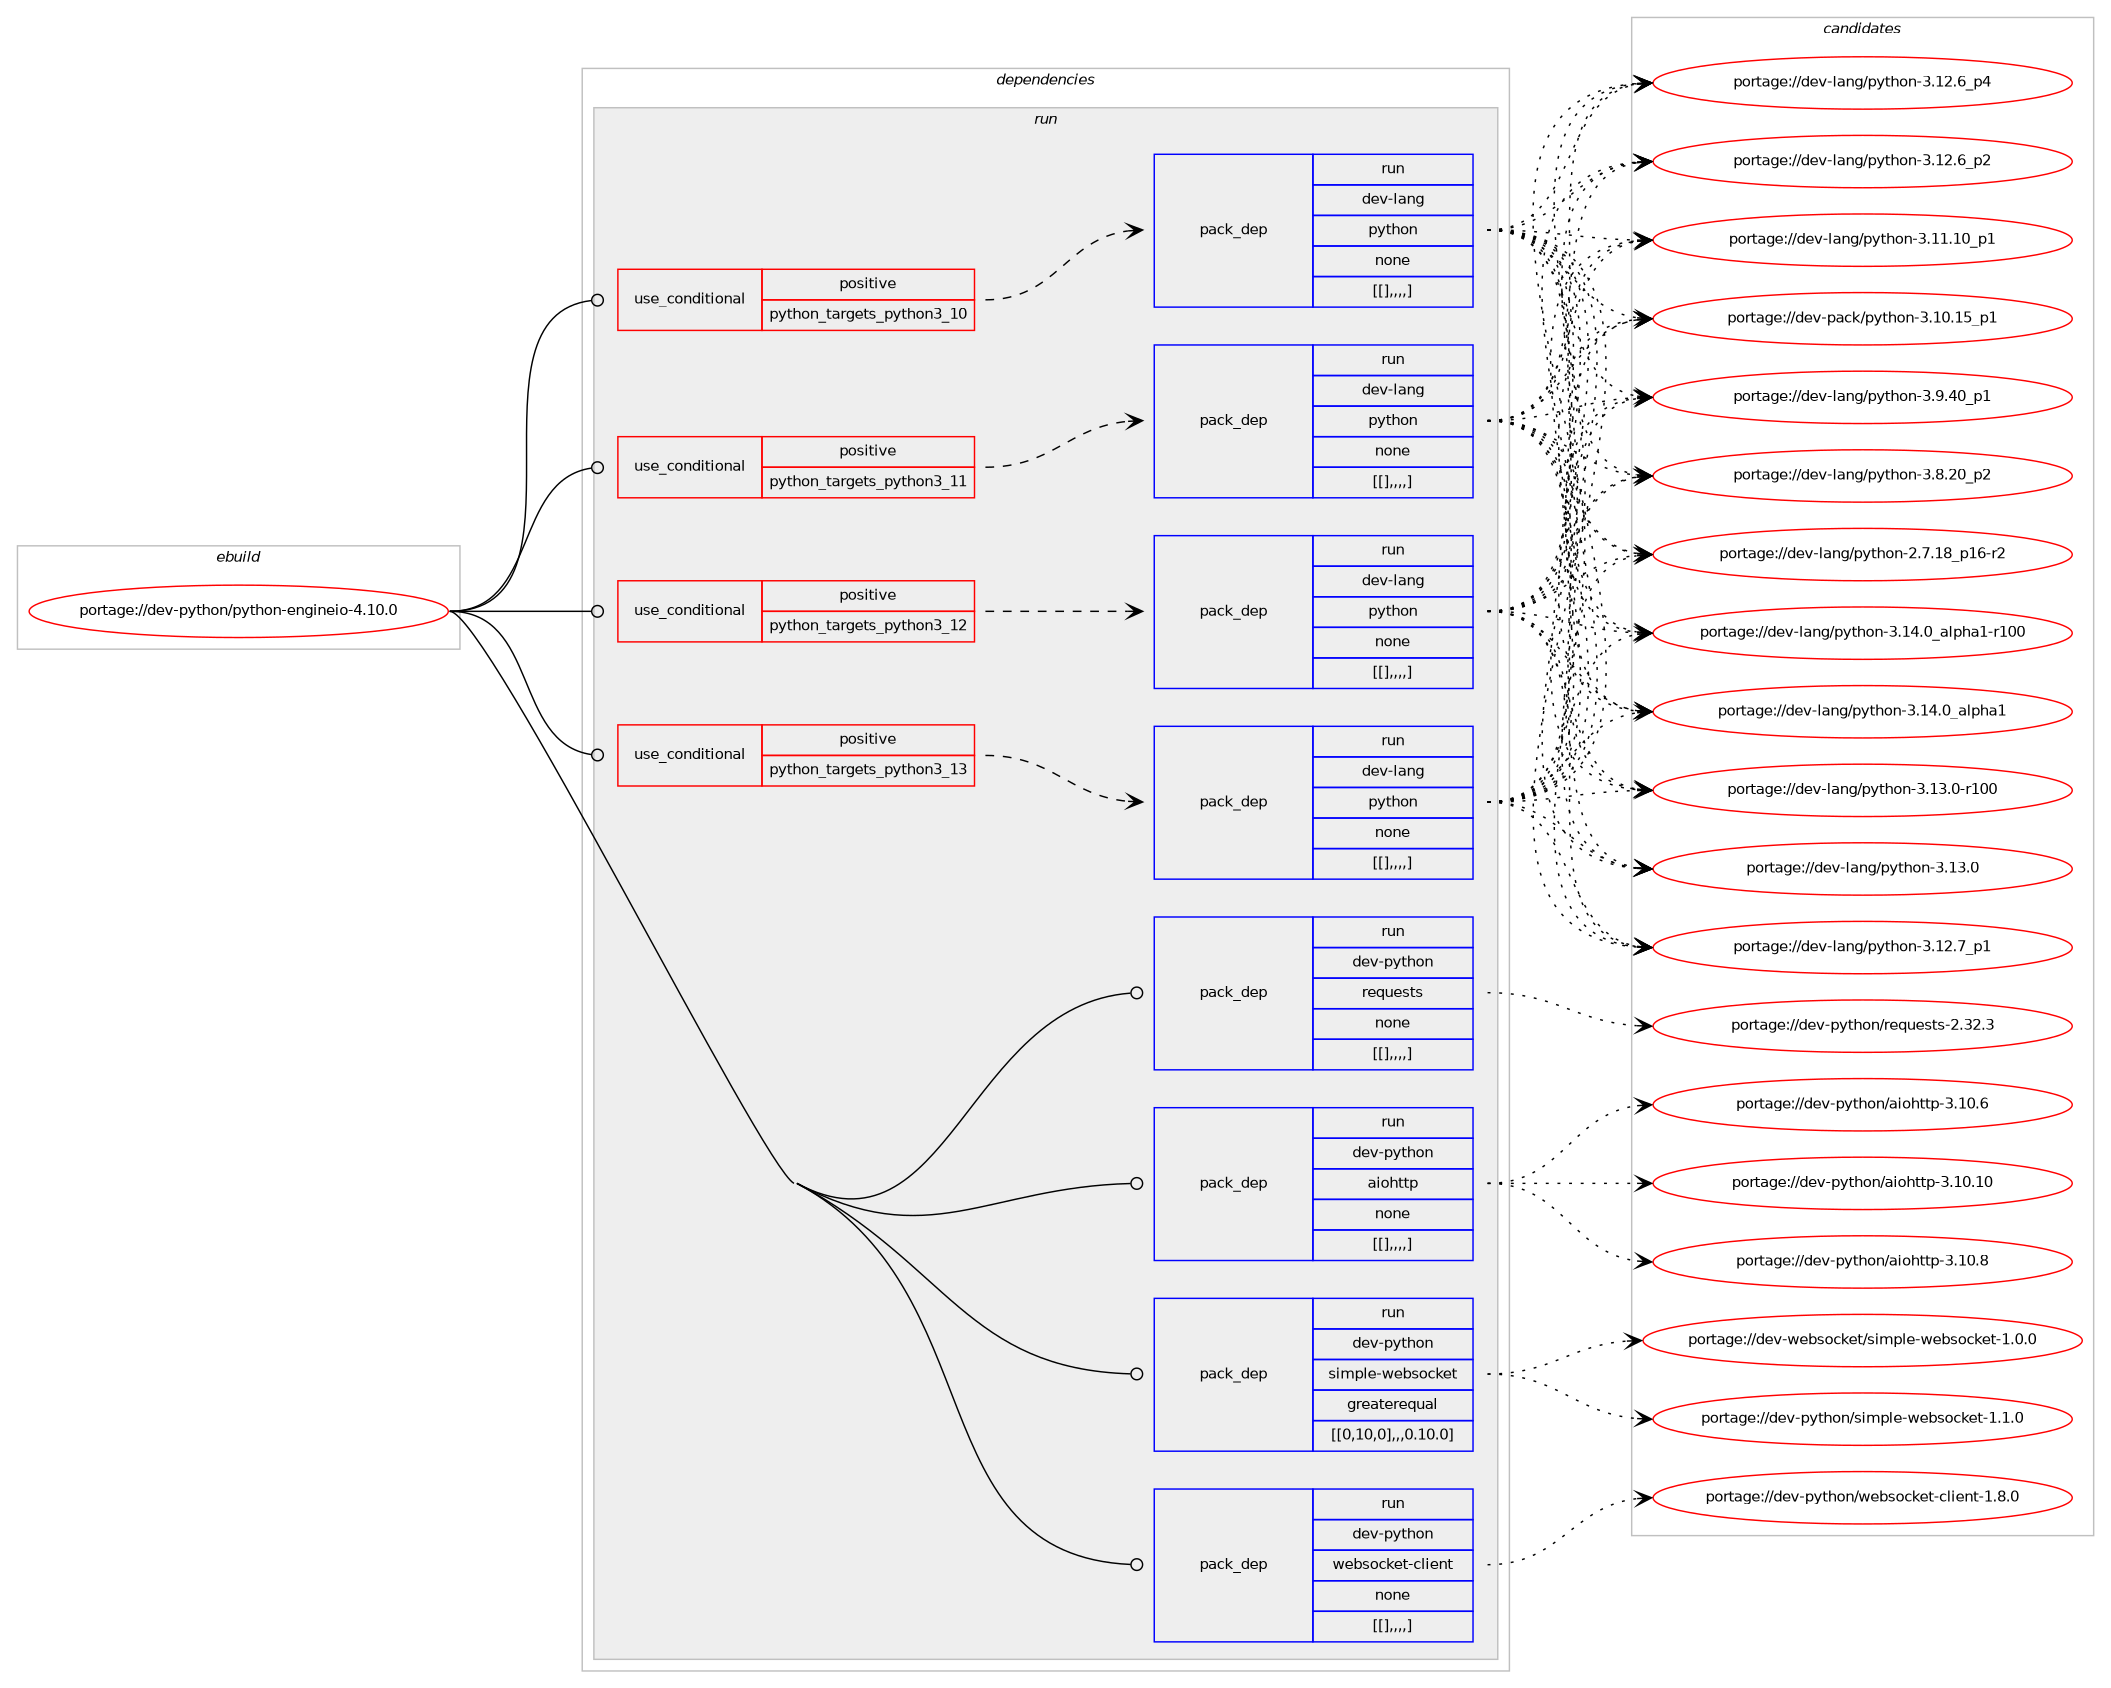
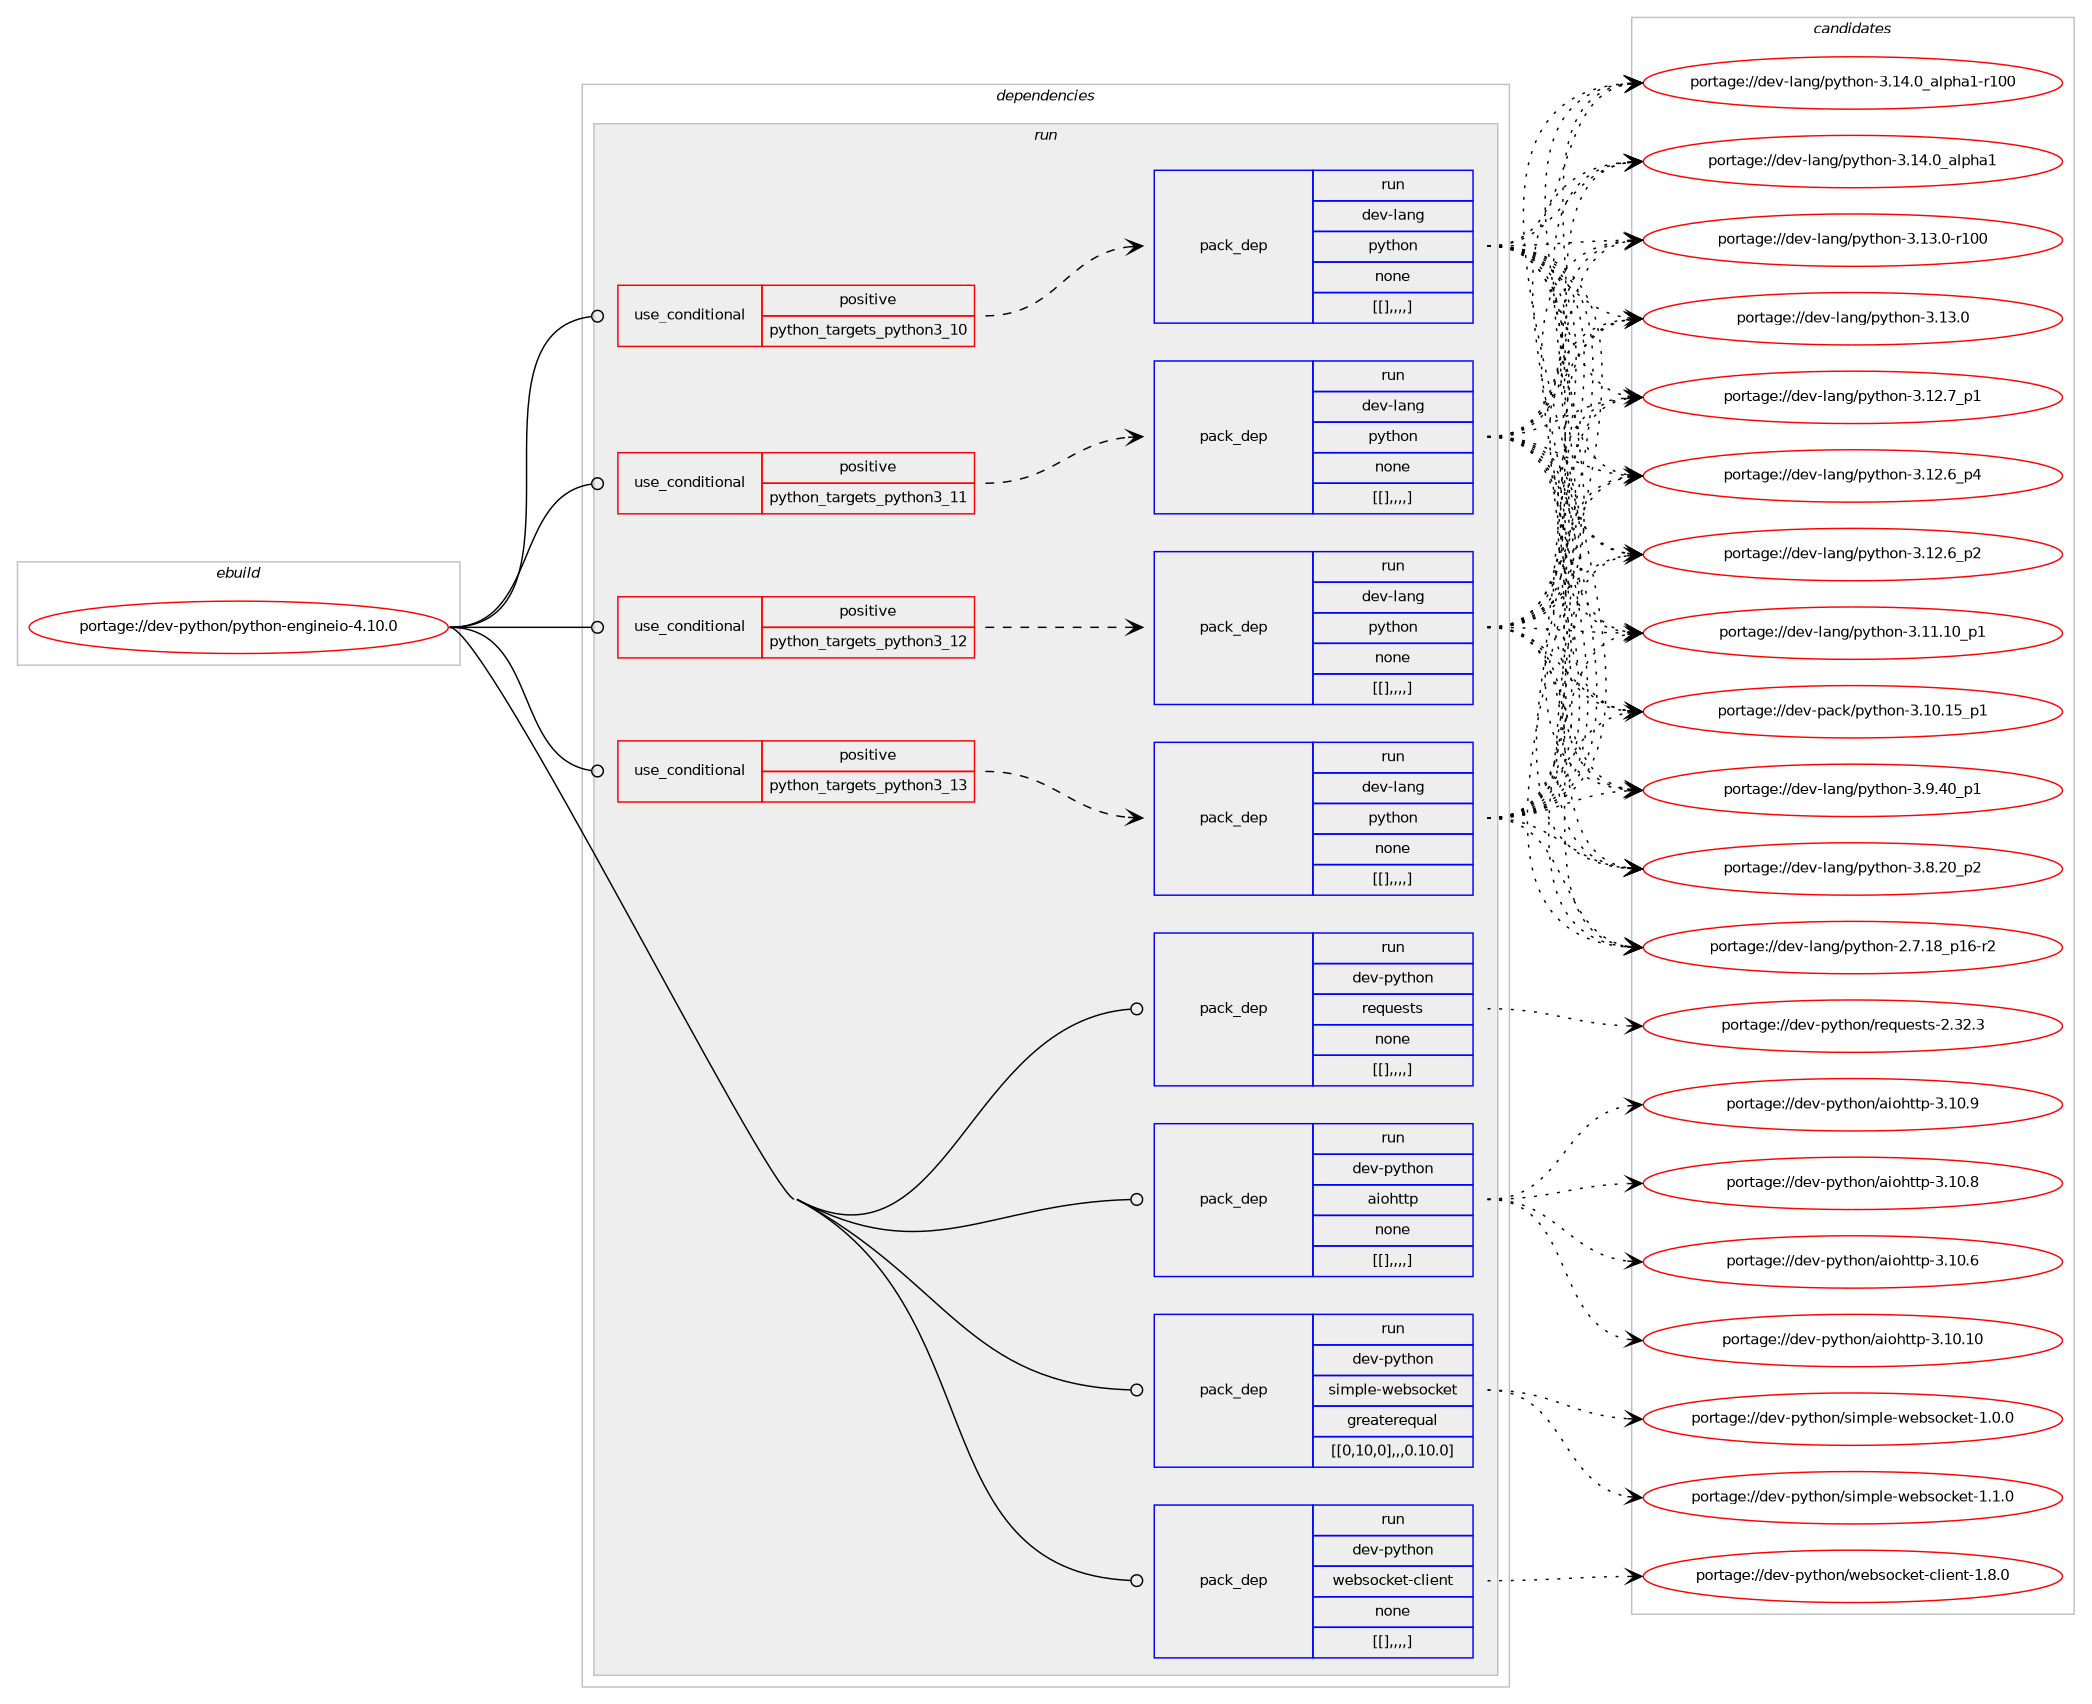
none -> (1853, 1105)
(1863, 1341) -> (1853, 1419)
